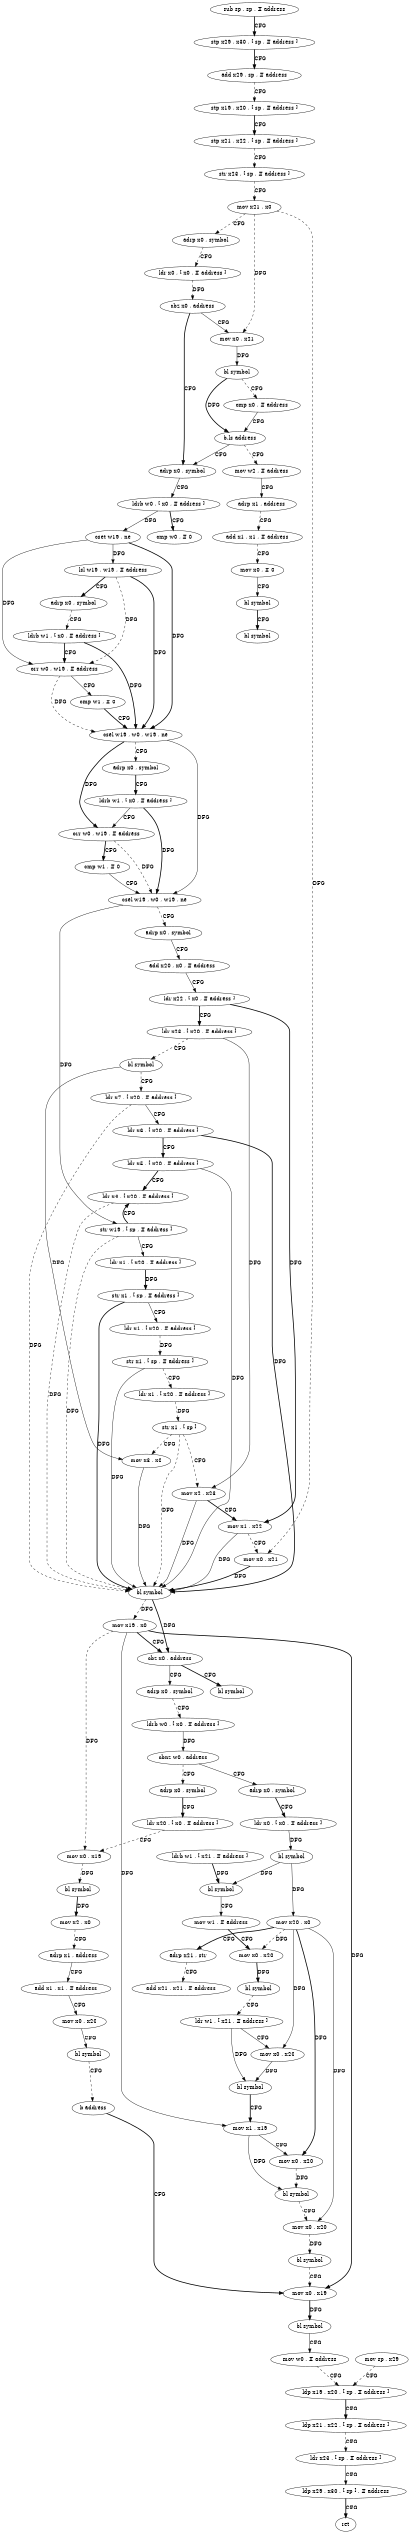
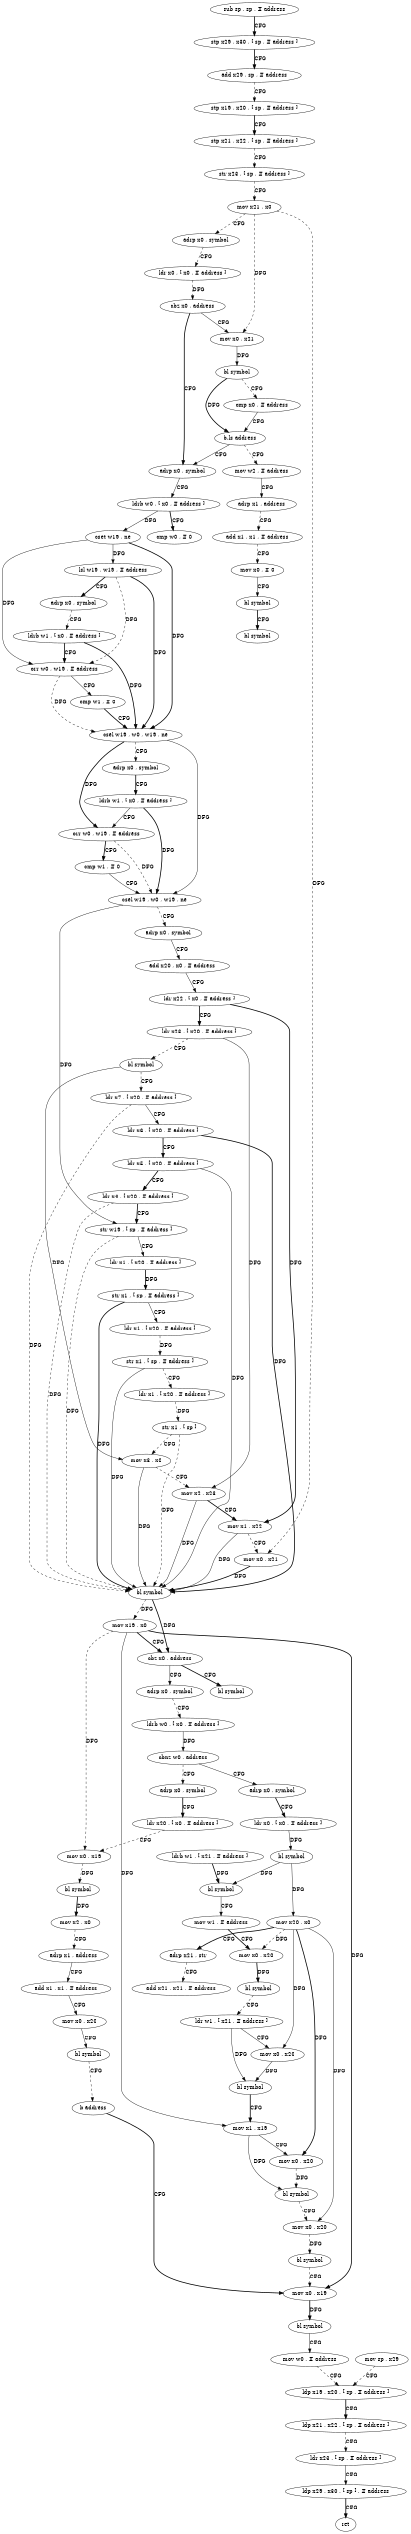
(123, 1215) -> (137, 1212)
(192, 1458) -> (171, 1476)
